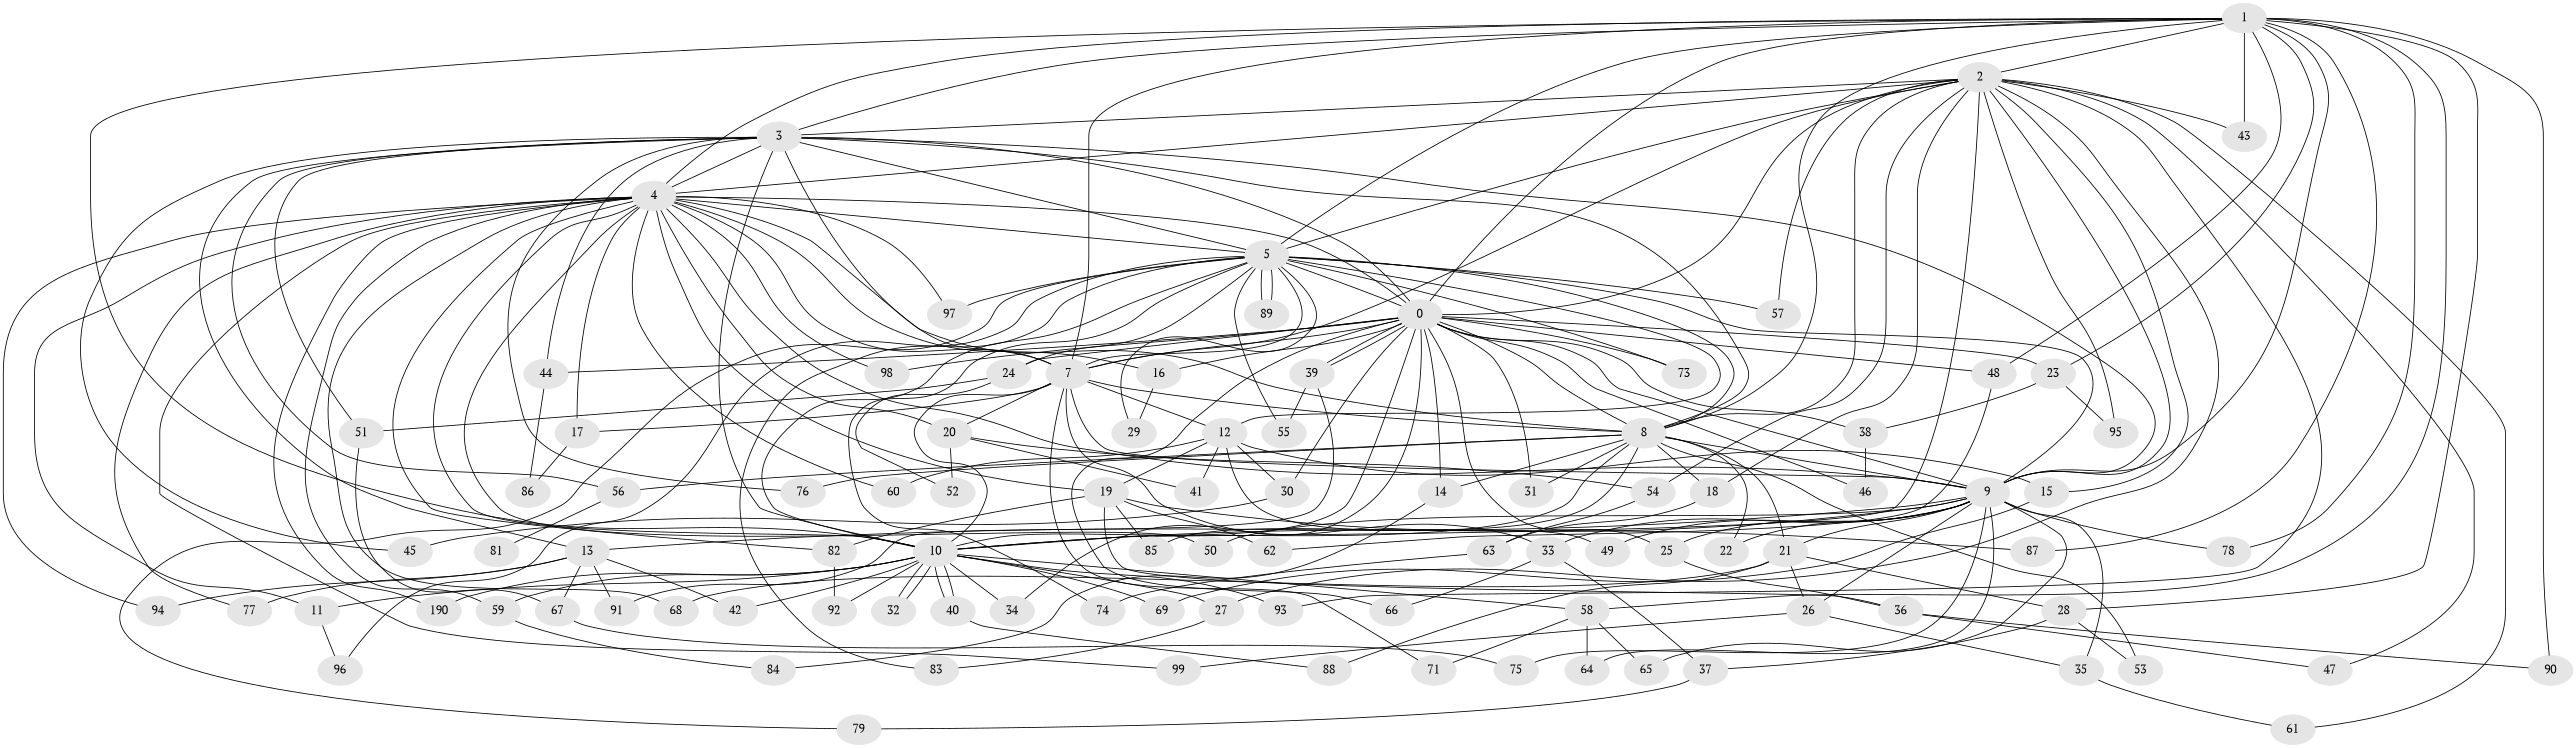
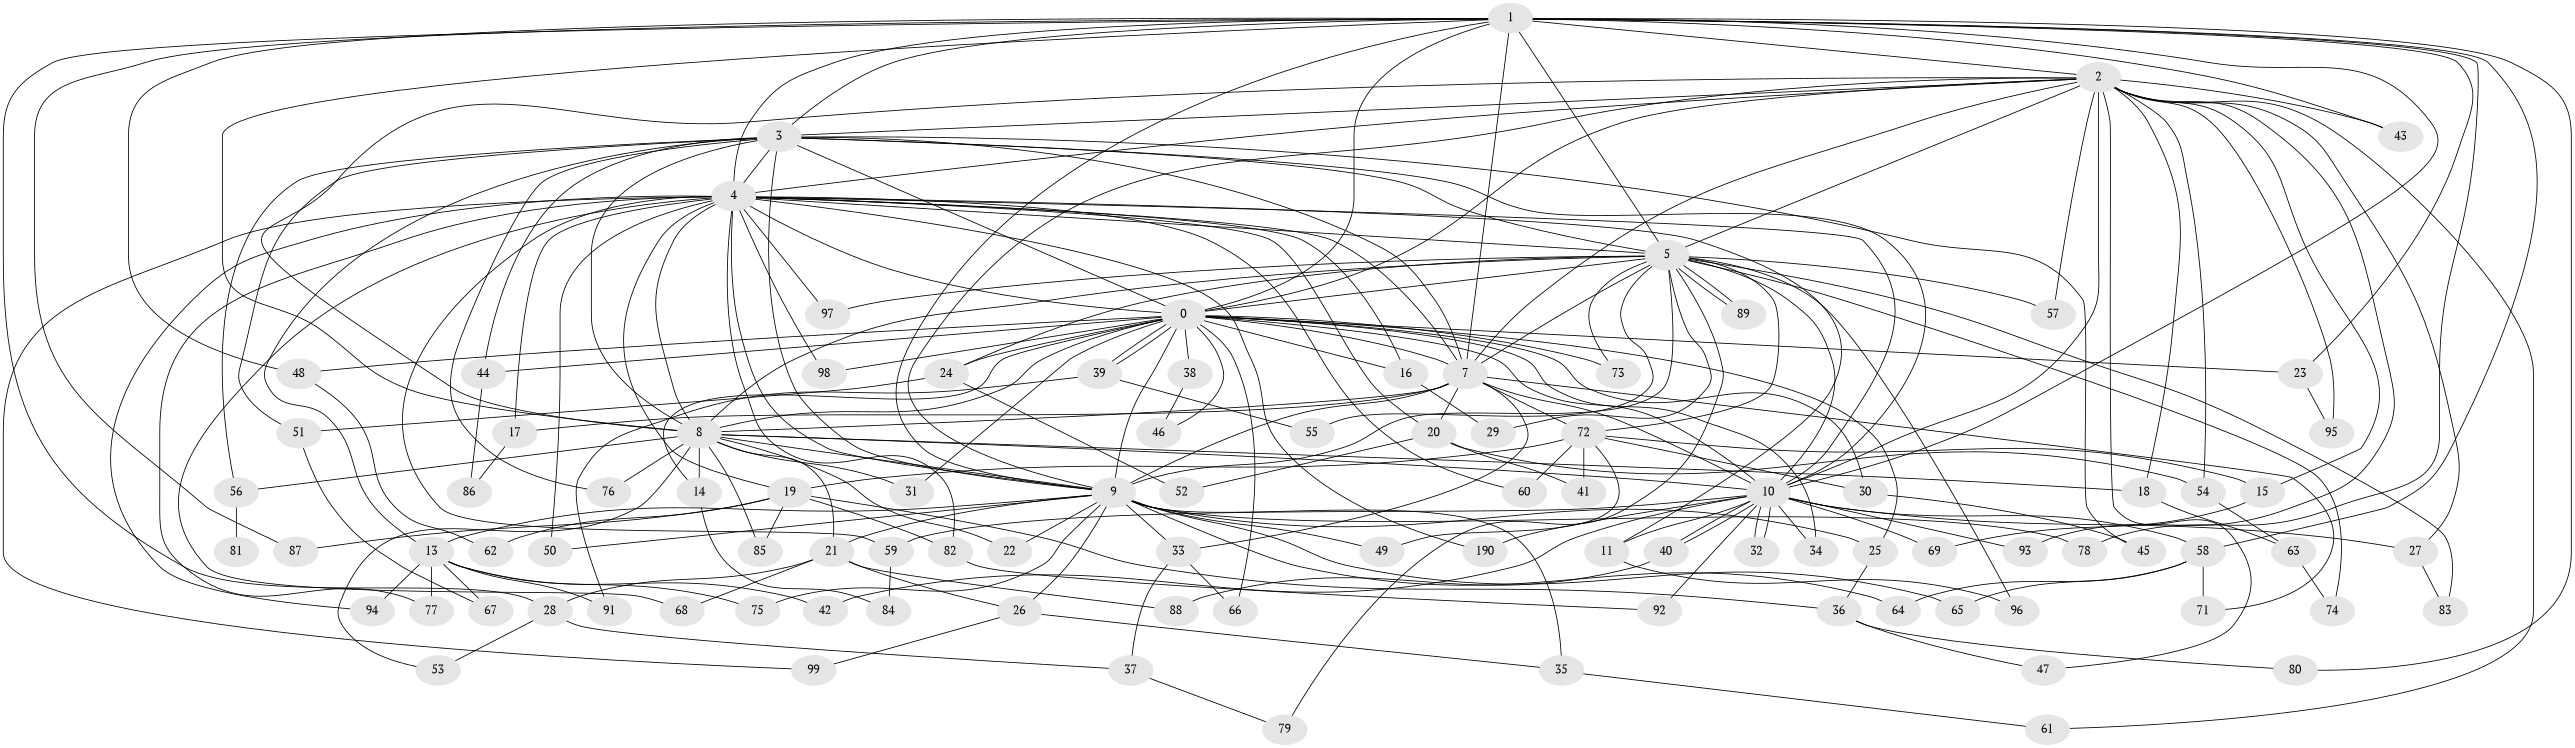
(1962, 409) -> none
(1225, 433) -> (1584, 433)
(1463, 531) -> none
(1035, 647) -> (659, 588)
(2551, 670) -> (2295, 670)
